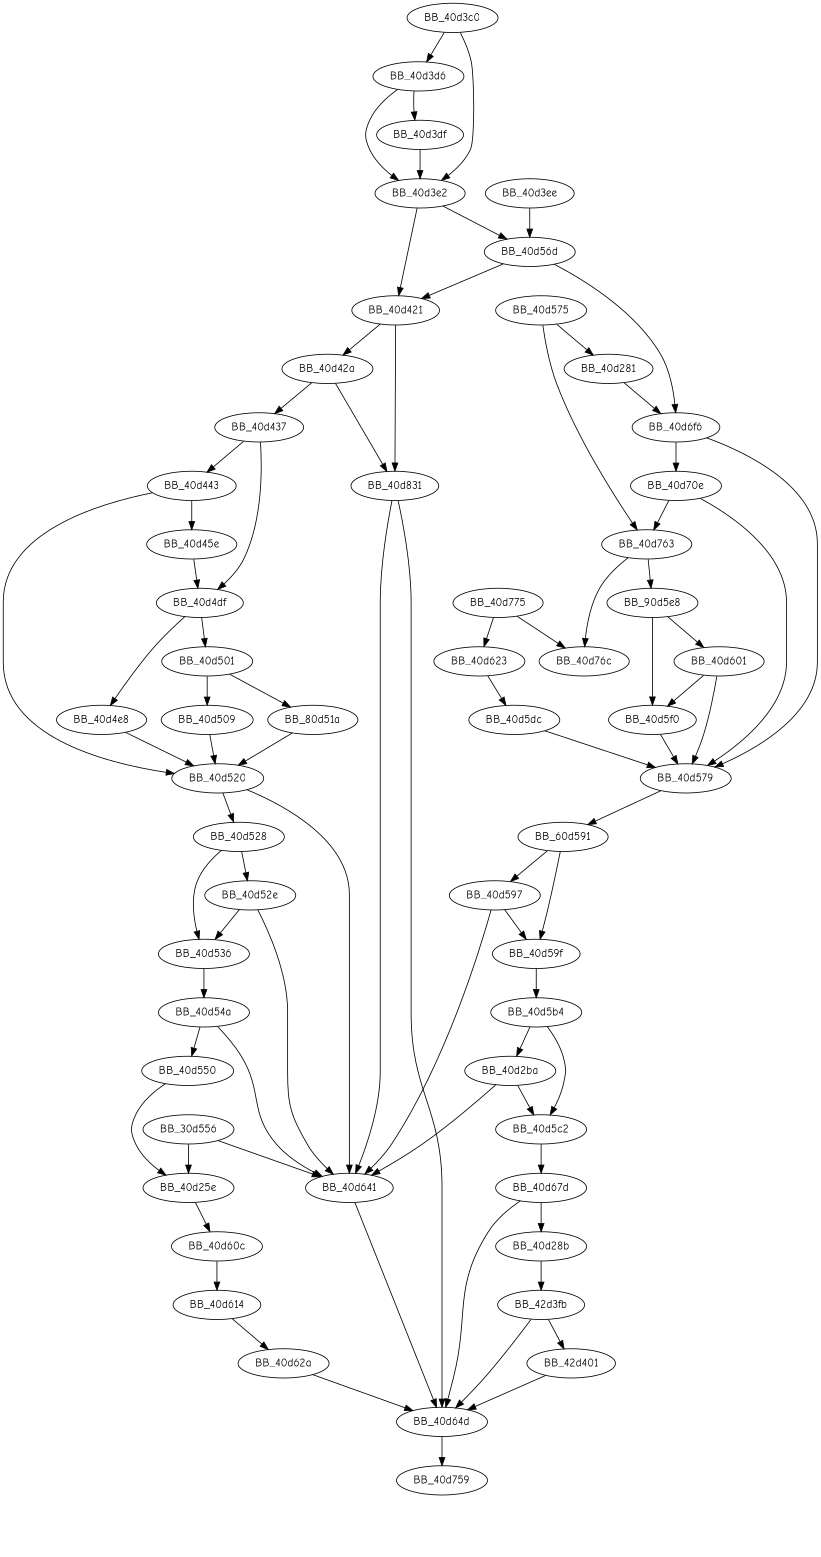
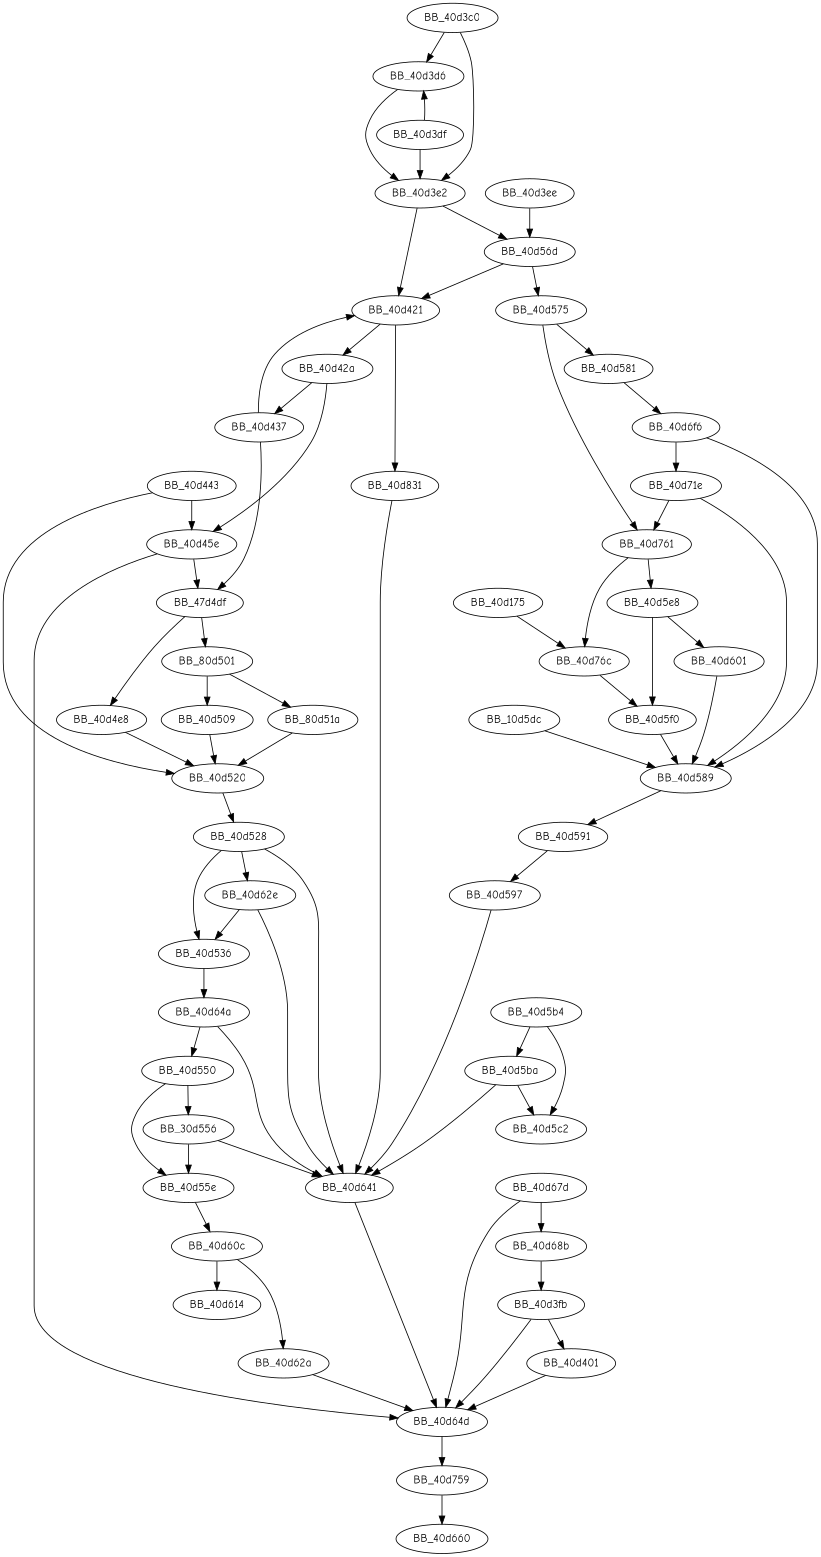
(414, 101) -> (425, 110)
(633, 320) -> (535, 277)
(609, 369) -> (609, 369)
(359, 424) -> (292, 468)
(229, 454) -> (282, 347)
(676, 486) -> (676, 486)
(647, 544) -> (647, 544)
(200, 603) -> (200, 603)
(498, 603) -> (498, 603)
(652, 603) -> (652, 603)
(207, 661) -> (207, 661)
(479, 661) -> none
(689, 688) -> (615, 688)
(514, 720) -> (514, 720)
(686, 778) -> (686, 778)
(563, 837) -> (563, 837)
(250, 895) -> (250, 895)
(411, 951) -> (34, 1090)
(349, 952) -> (318, 998)
(536, 954) -> none
(204, 1012) -> (204, 1012)
(510, 1071) -> (510, 1071)
none -> (188, 1096)
(541, 1155) -> none
(188, 1188) -> (188, 1188)
(541, 1246) -> (541, 1246)
(541, 1305) -> (541, 1305)
(247, 1331) -> (270, 1294)
(571, 1363) -> (571, 1363)
none -> (442, 1539)
